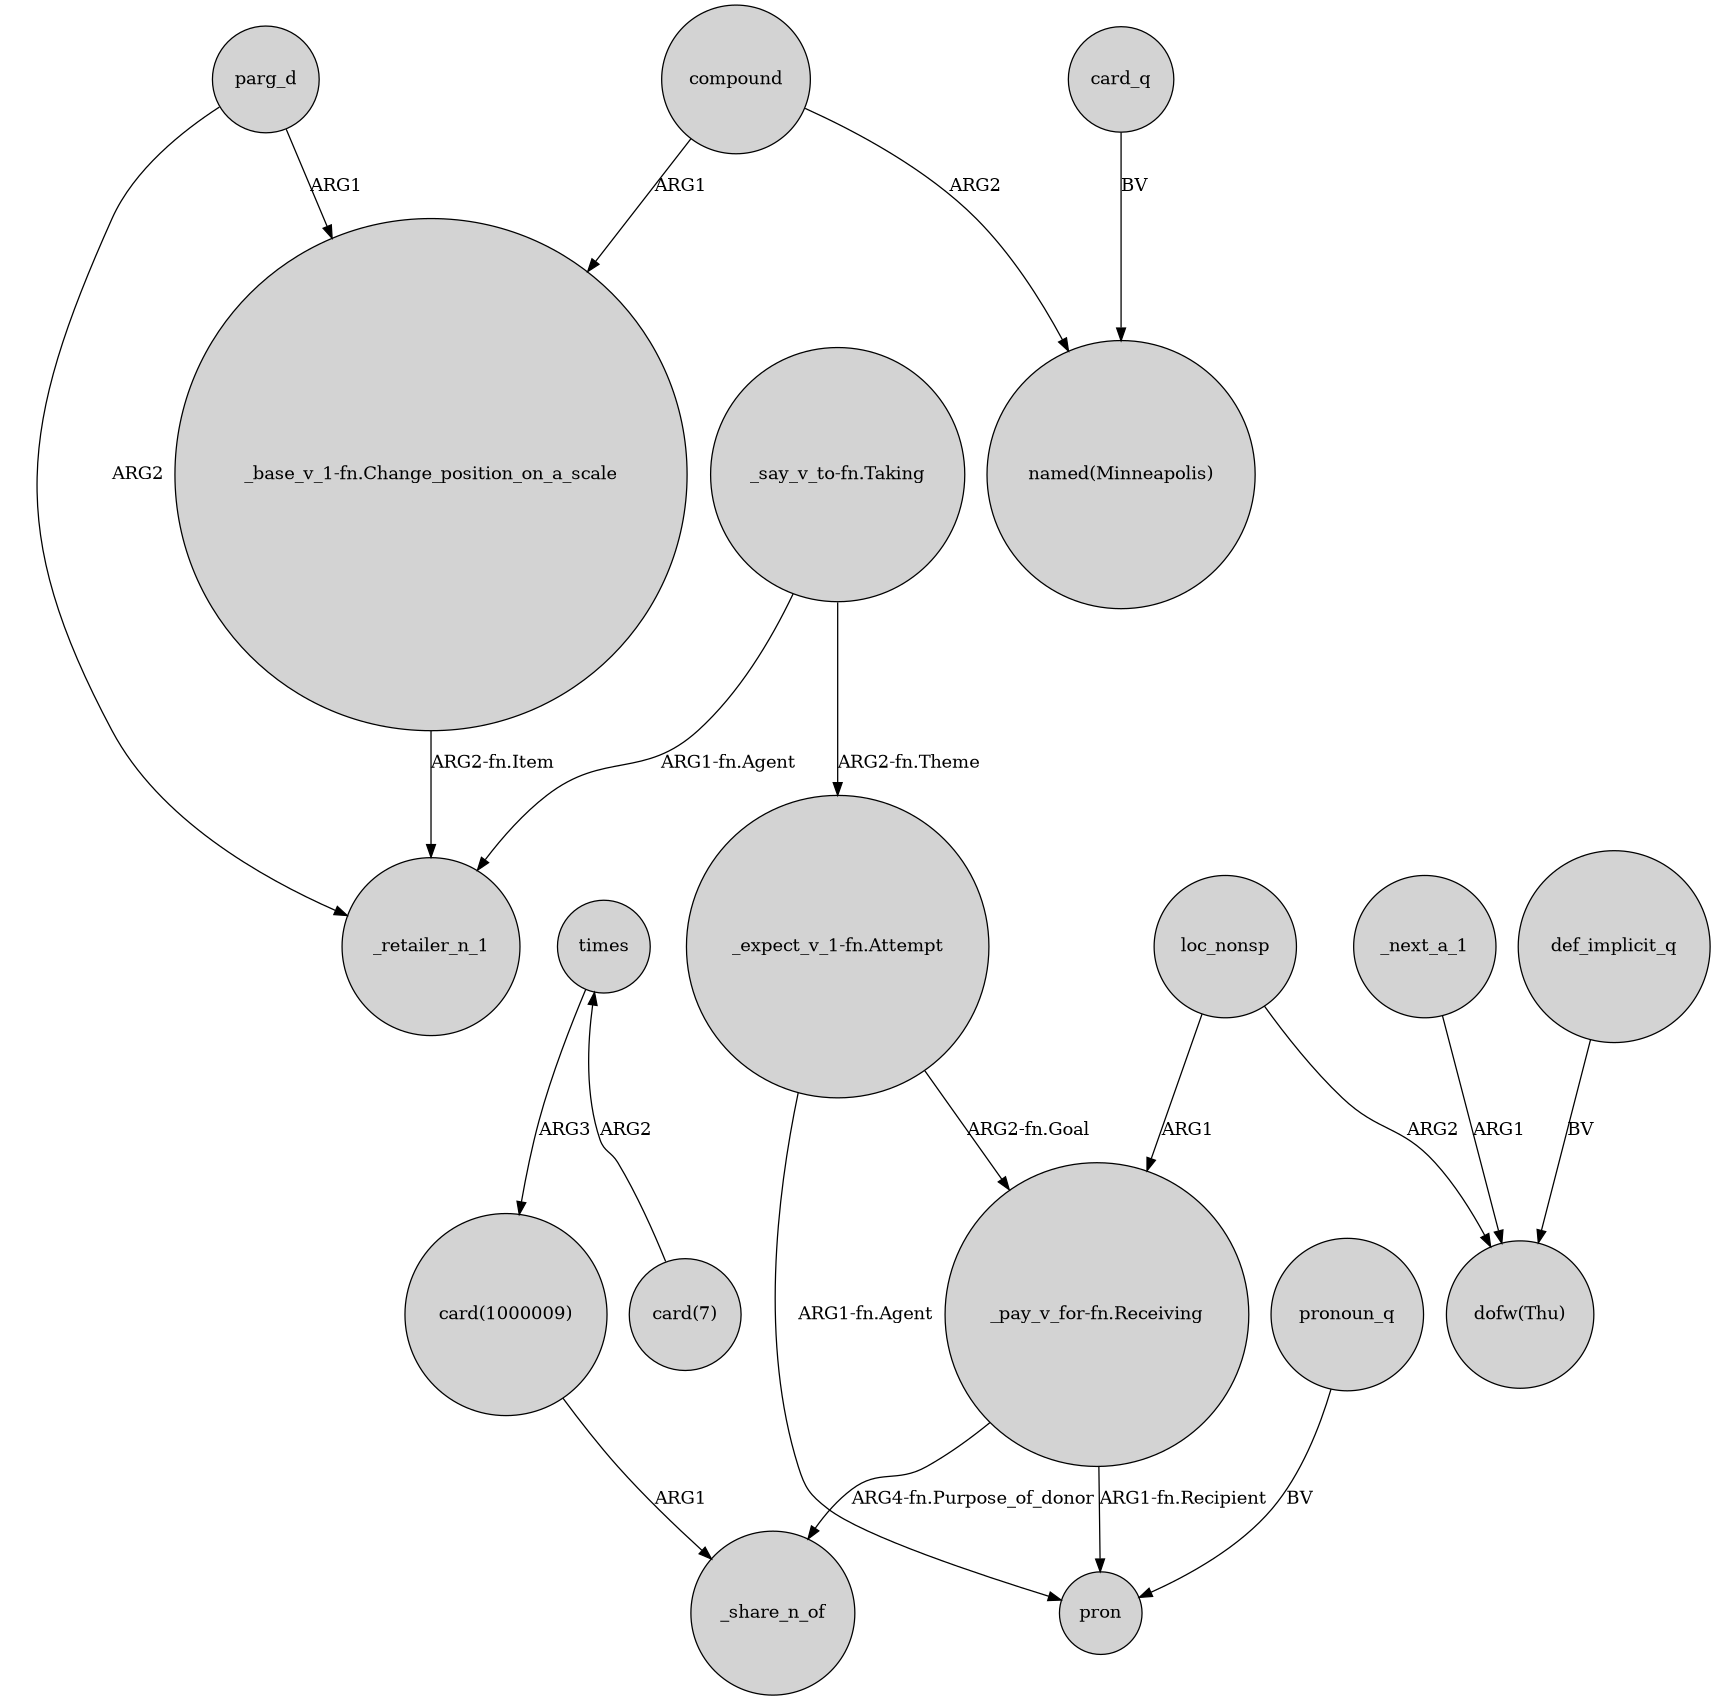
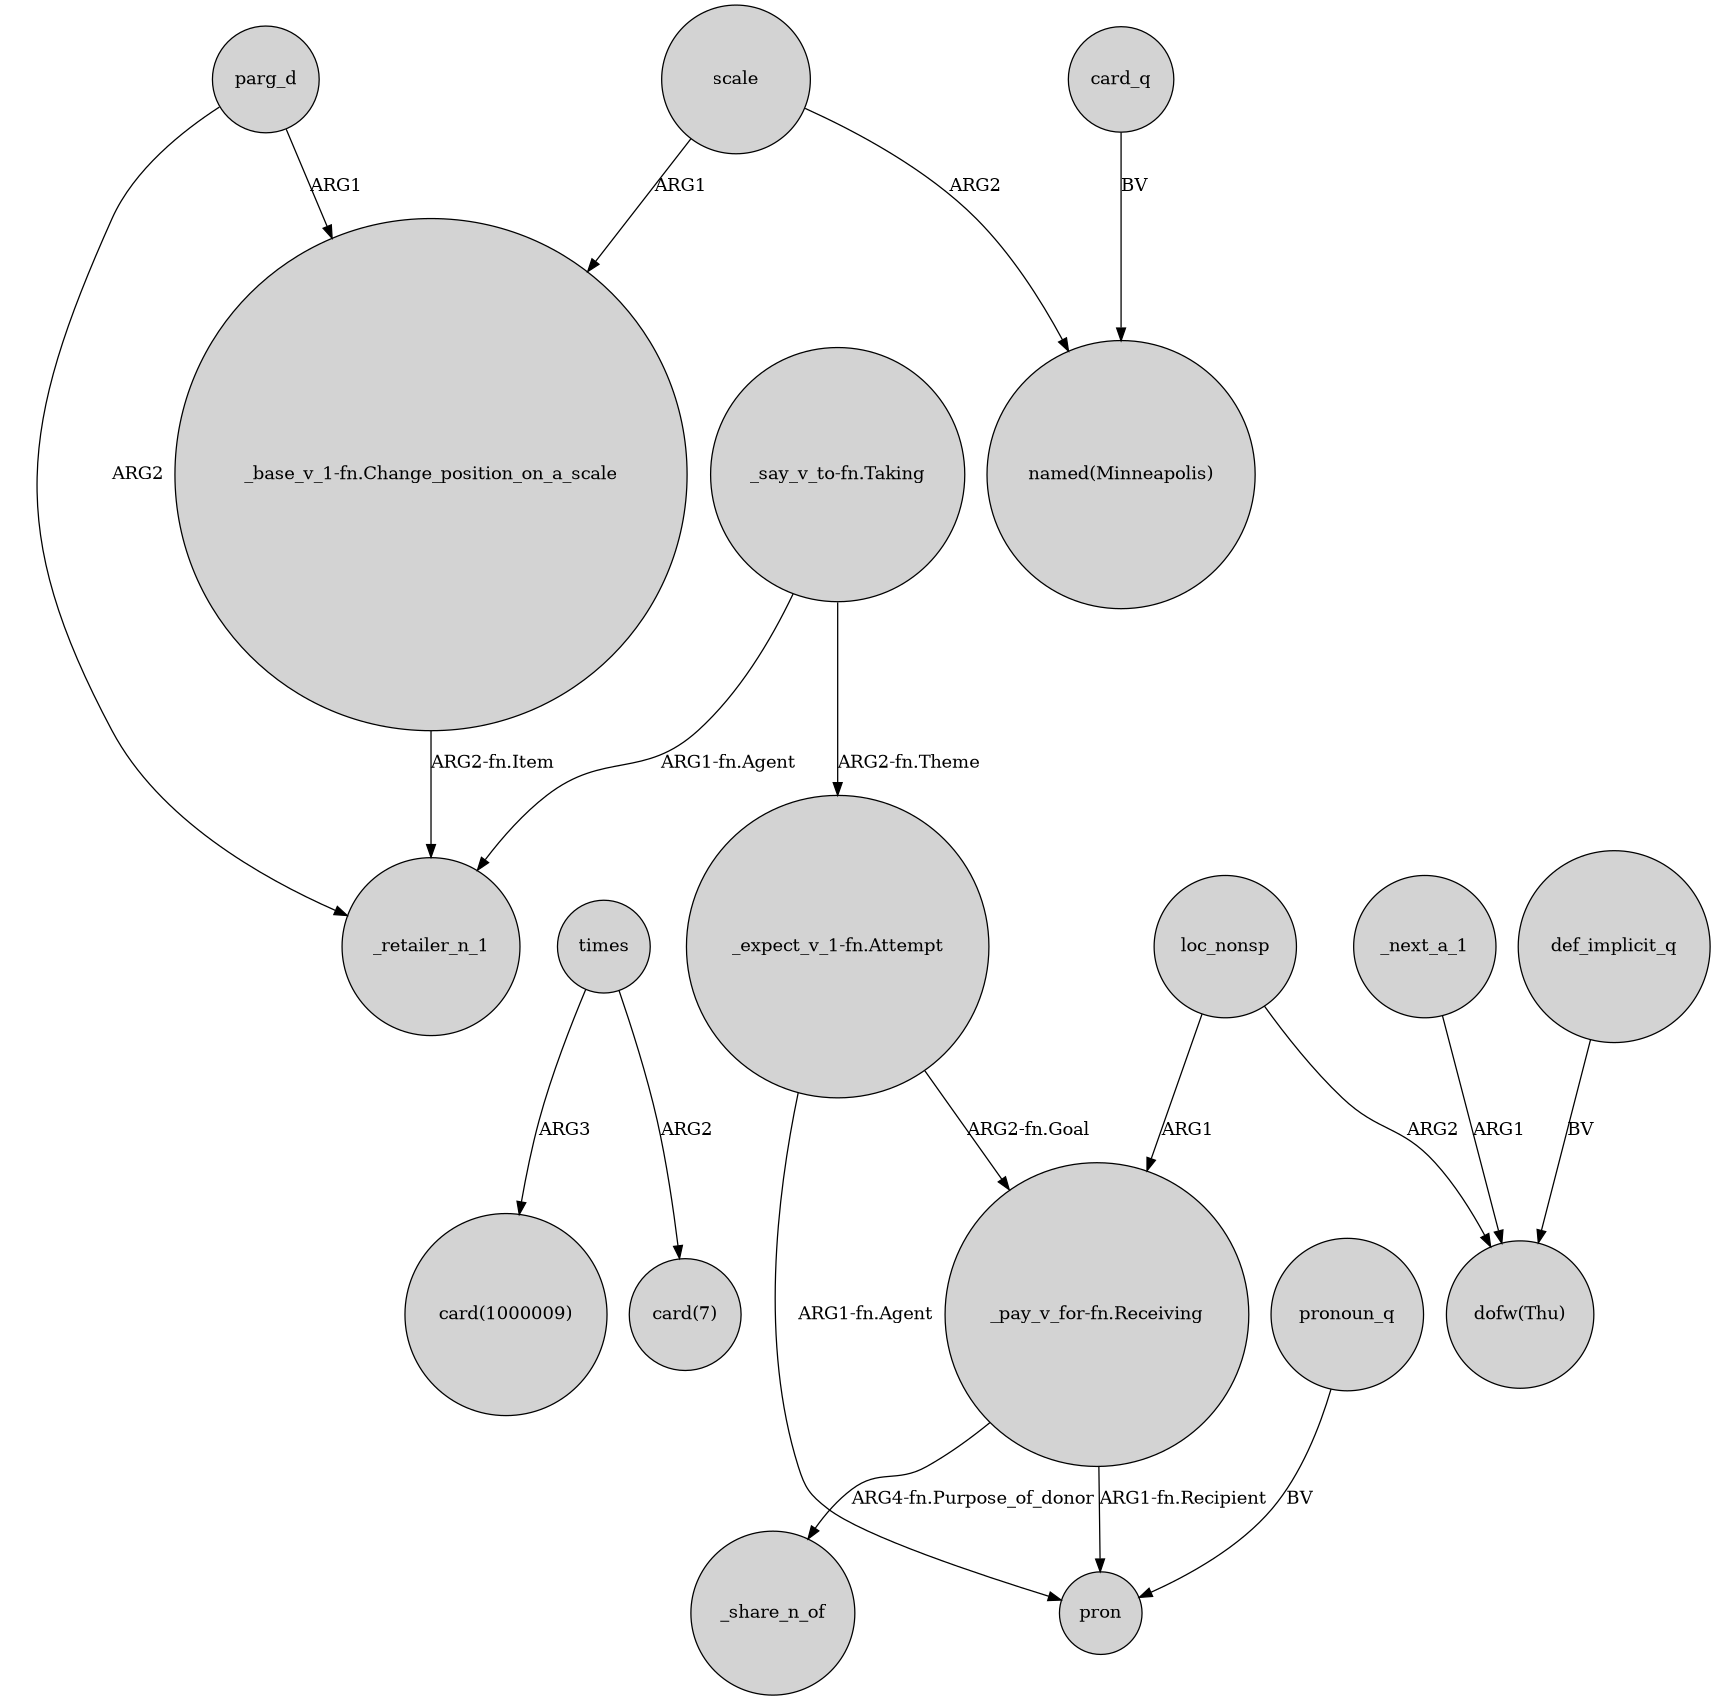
(736, 79) -> (736, 79)
(601, 1141) -> (656, 1116)
(628, 1478) -> none
